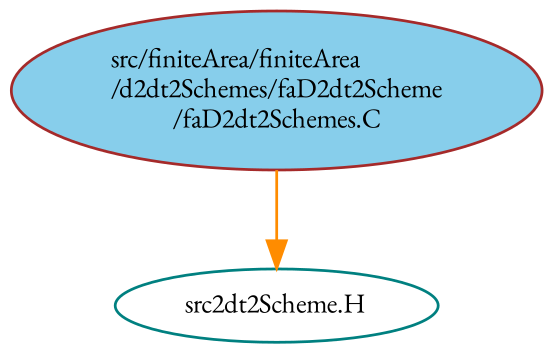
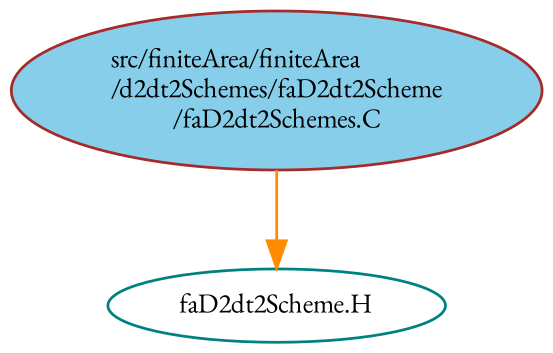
(277, 306) -> (277, 306)
